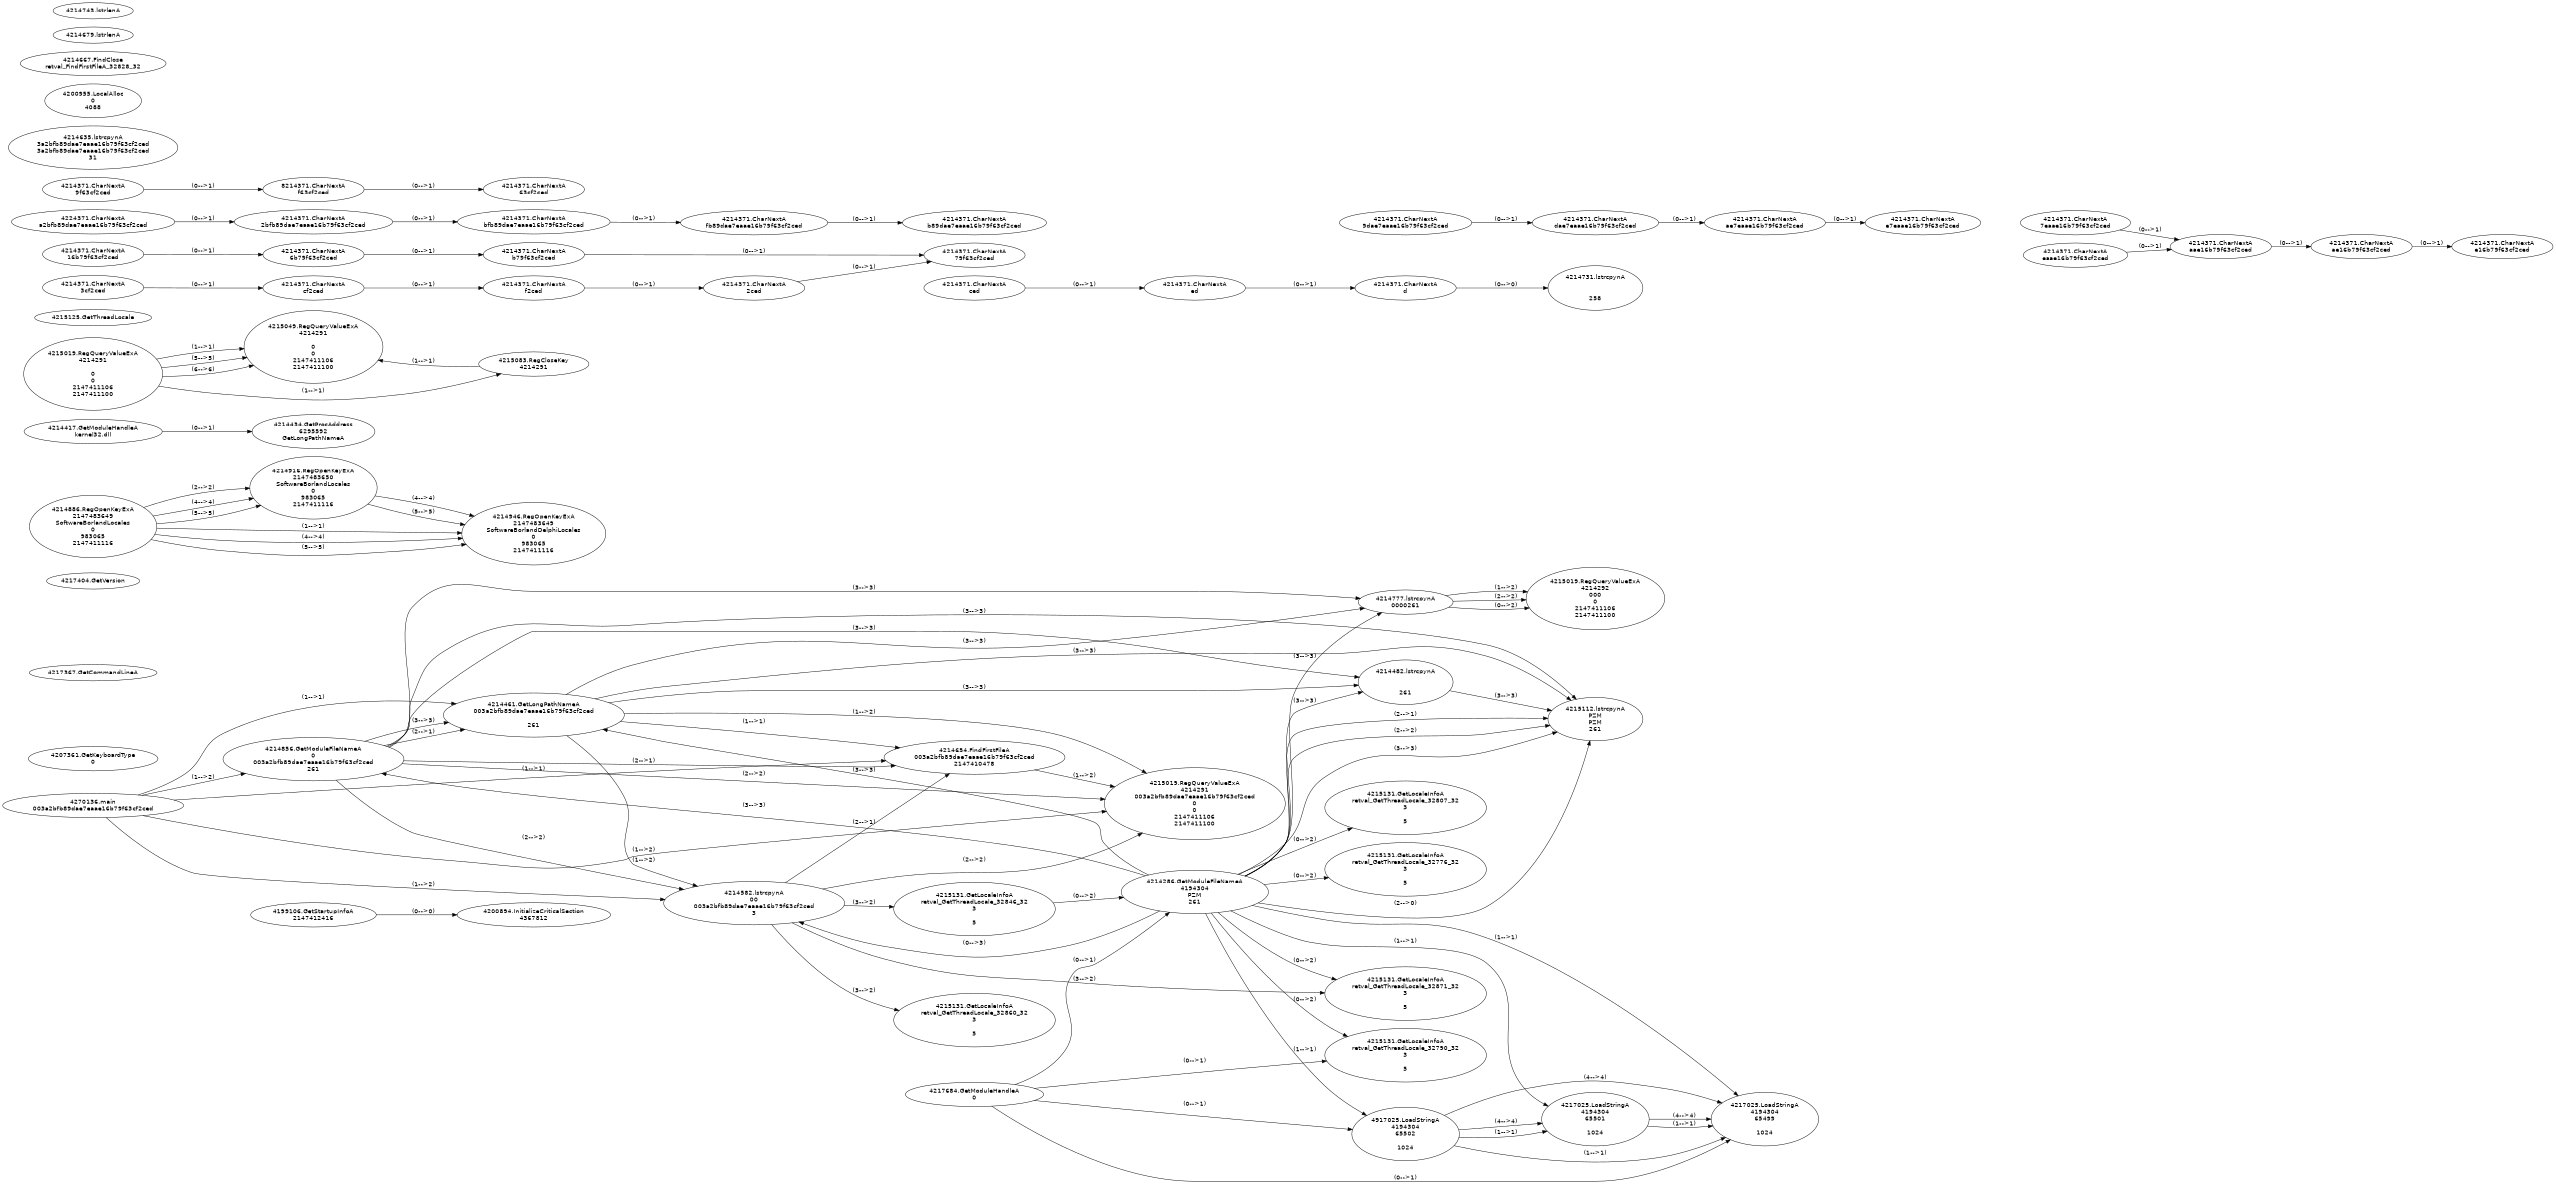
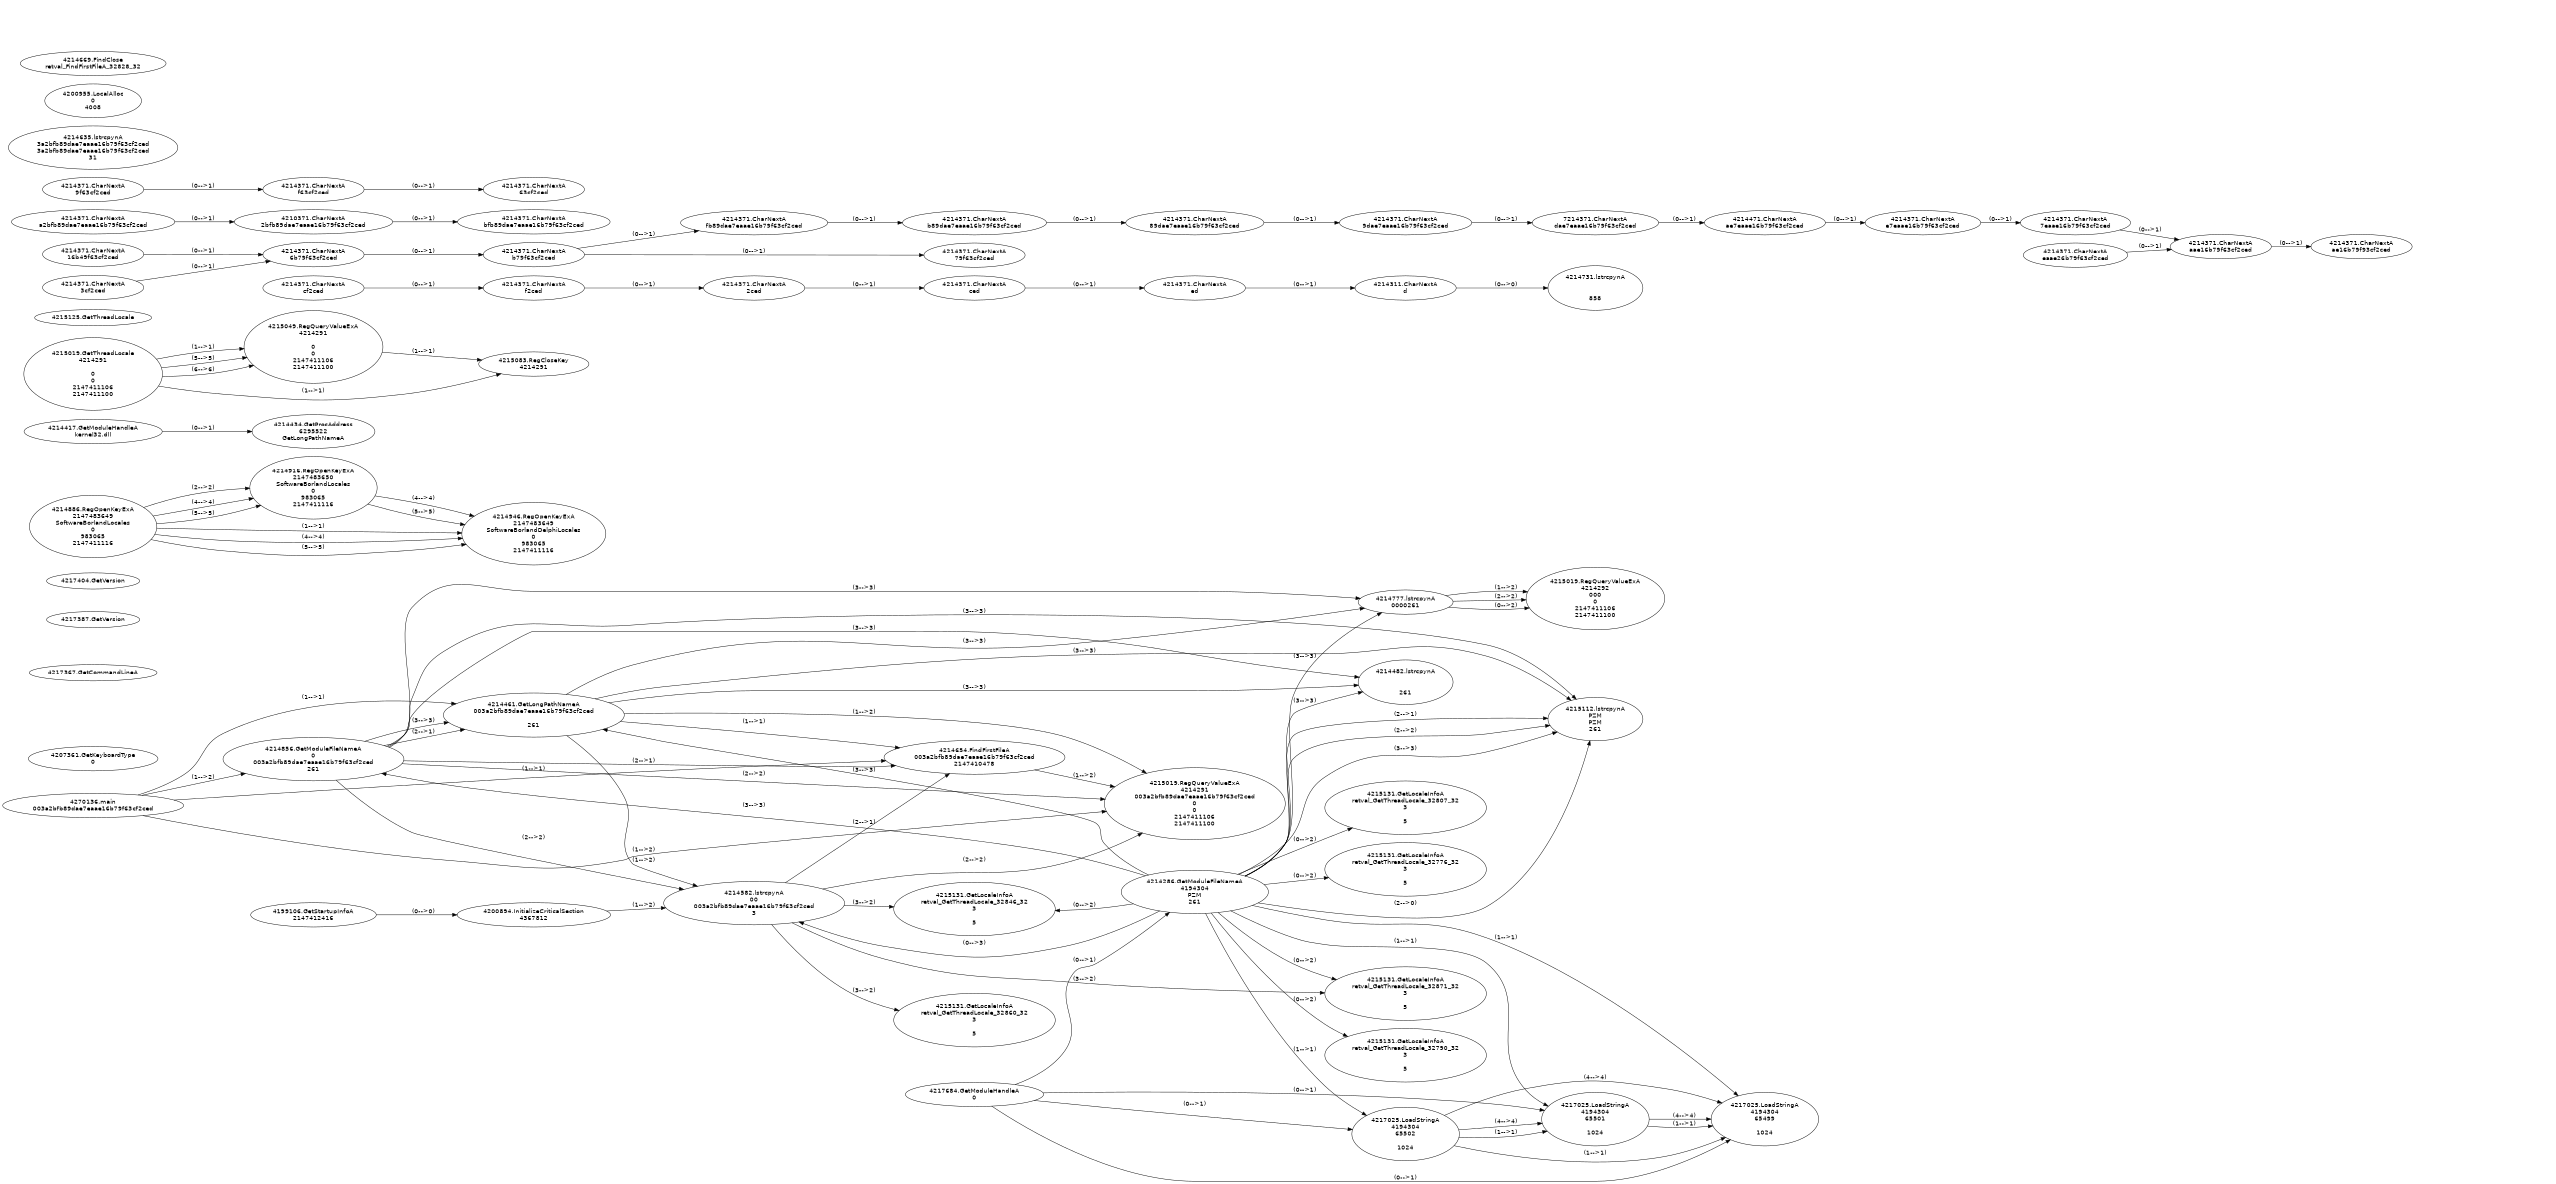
(93, 11) -> none
(93, 35) -> none
(93, 63) -> (93, 63)
(93, 101) -> (93, 101)
(313, 189) -> (313, 189)
(93, 222) -> (93, 222)
(313, 222) -> (313, 222)
(643, 222) -> (636, 240)
none -> (1195, 223)
(1595, 223) -> (1595, 223)
(1765, 223) -> (1765, 223)
none -> (1998, 223)
(2362, 247) -> (2362, 247)
(2502, 247) -> none
(93, 254) -> (93, 254)
(2075, 255) -> (2075, 255)
(862, 272) -> (862, 288)
(201, 288) -> (201, 271)
(1406, 288) -> (1406, 288)
(1595, 288) -> (1595, 288)
(431, 366) -> (430, 356)
(93, 374) -> (93, 374)
(313, 432) -> (313, 432)
none -> (93, 620)
(1498, 700) -> none
(375, 886) -> (634, 910)
(1086, 900) -> (1097, 909)
(1178, 1074) -> (1292, 1094)
(1406, 1134) -> (1406, 1134)
